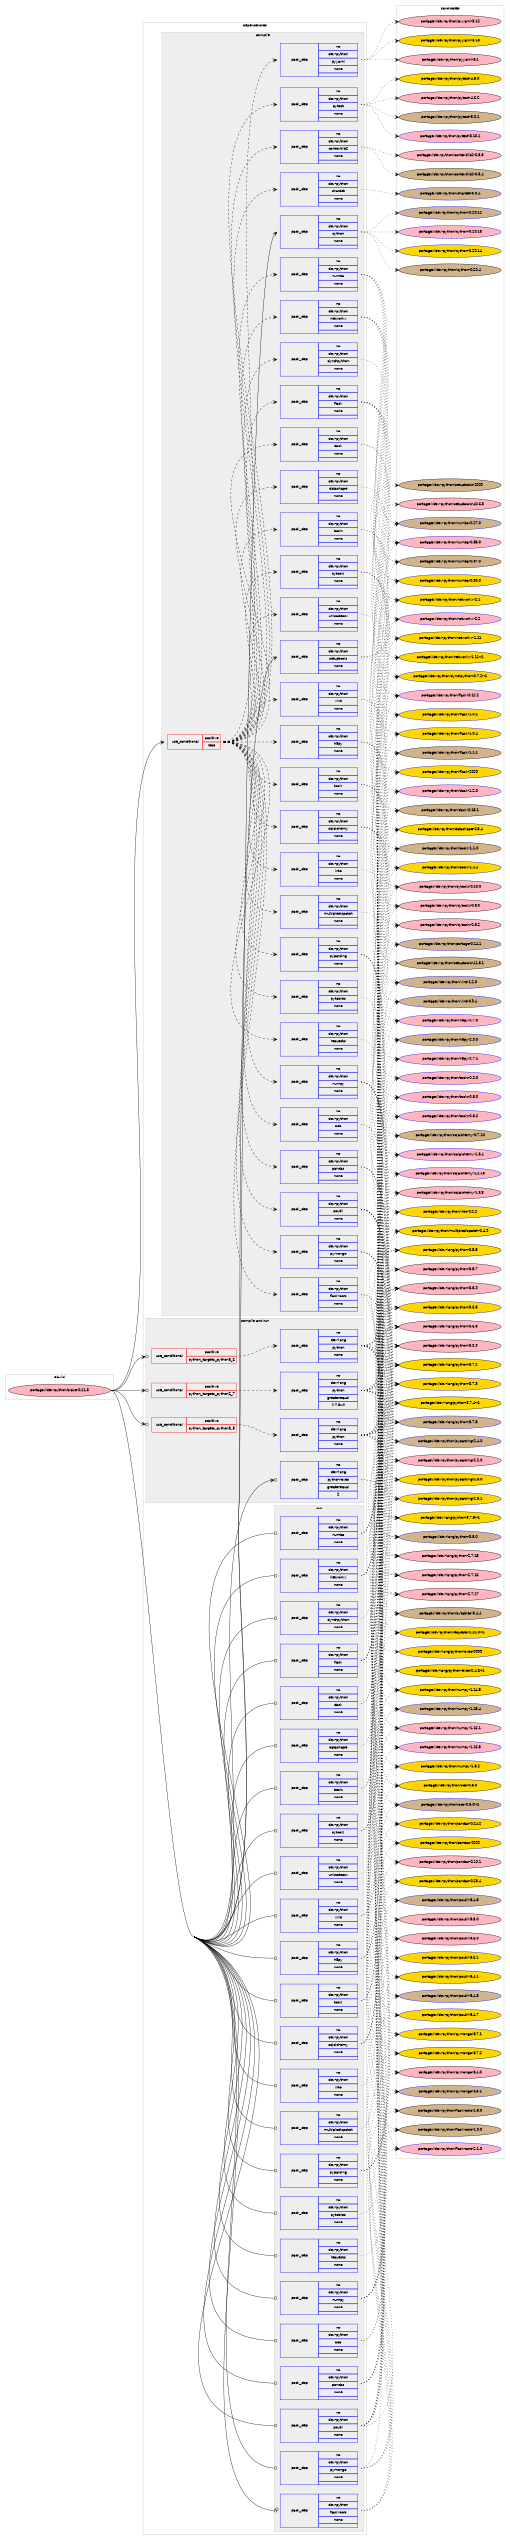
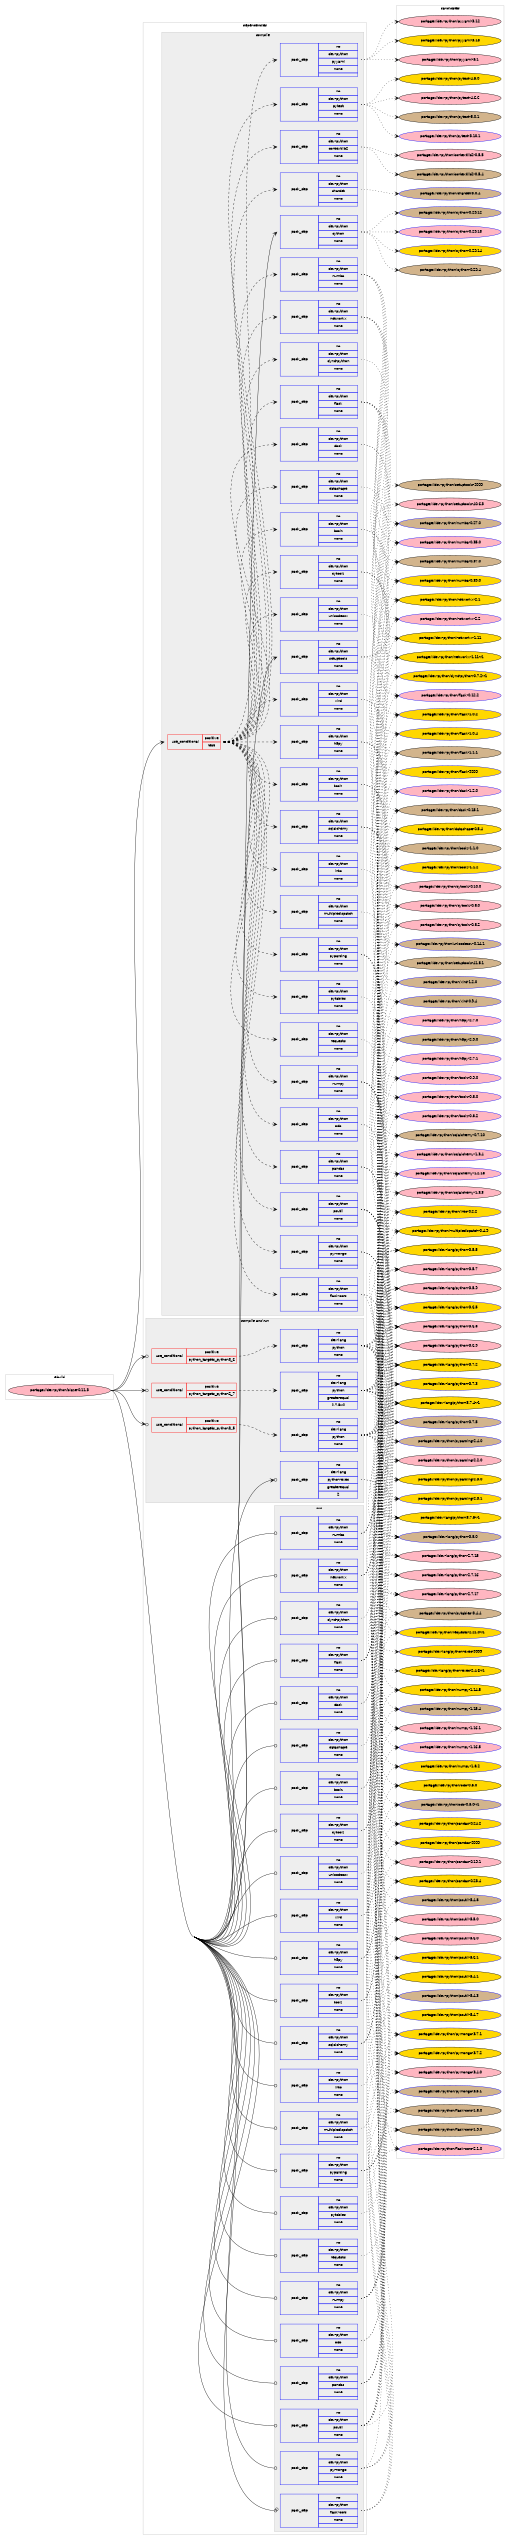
(450, 944) -> (450, 944)
